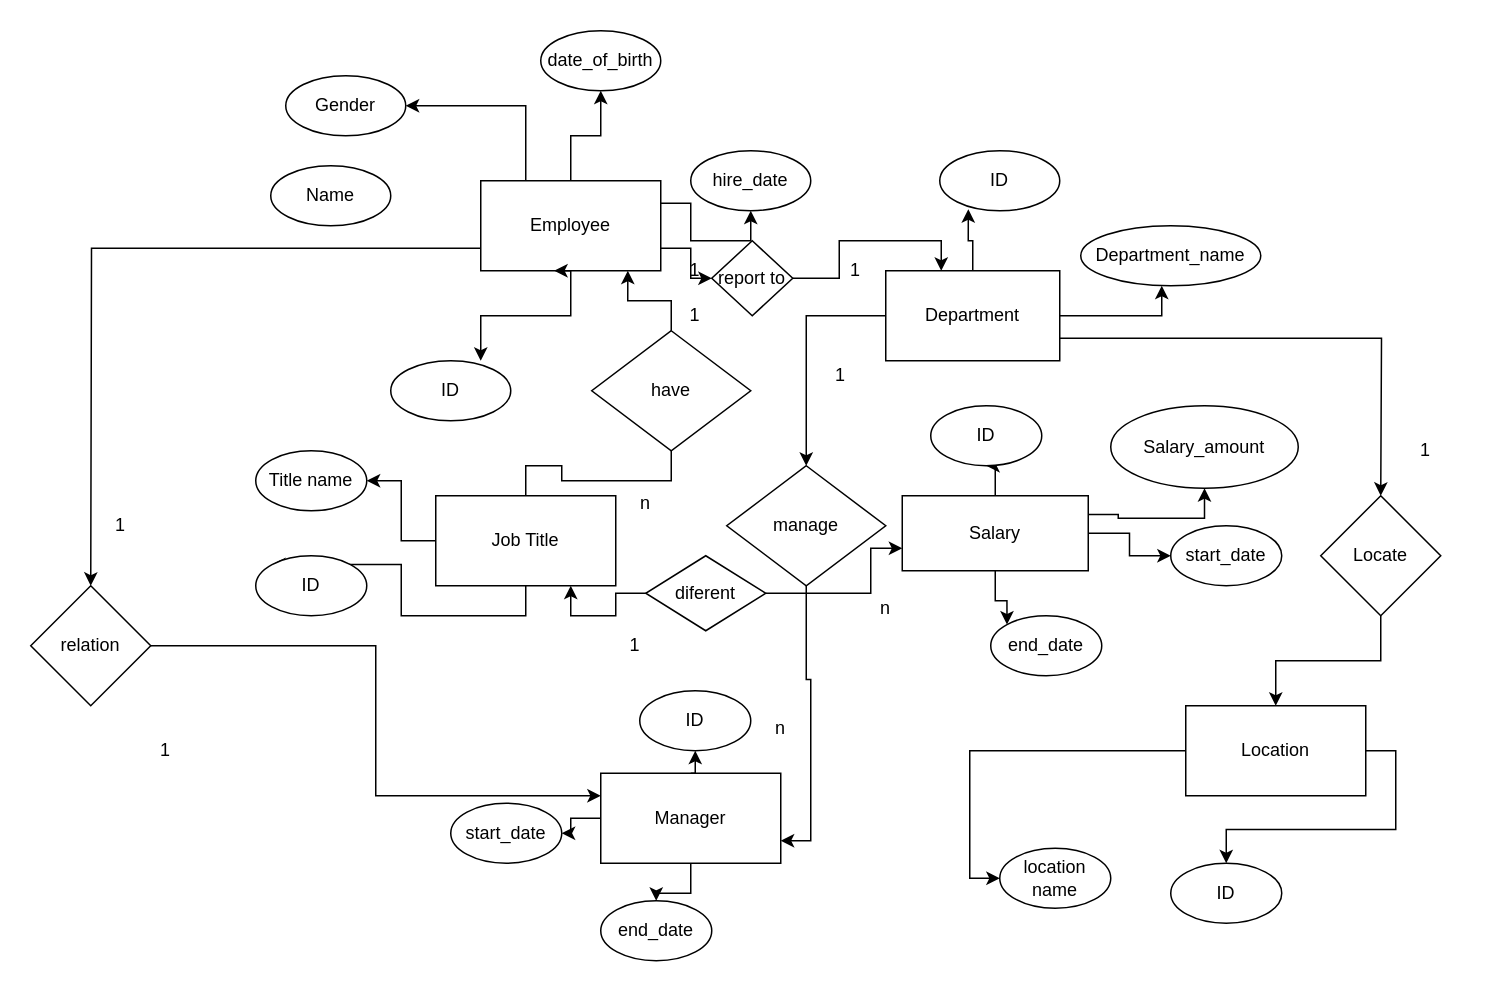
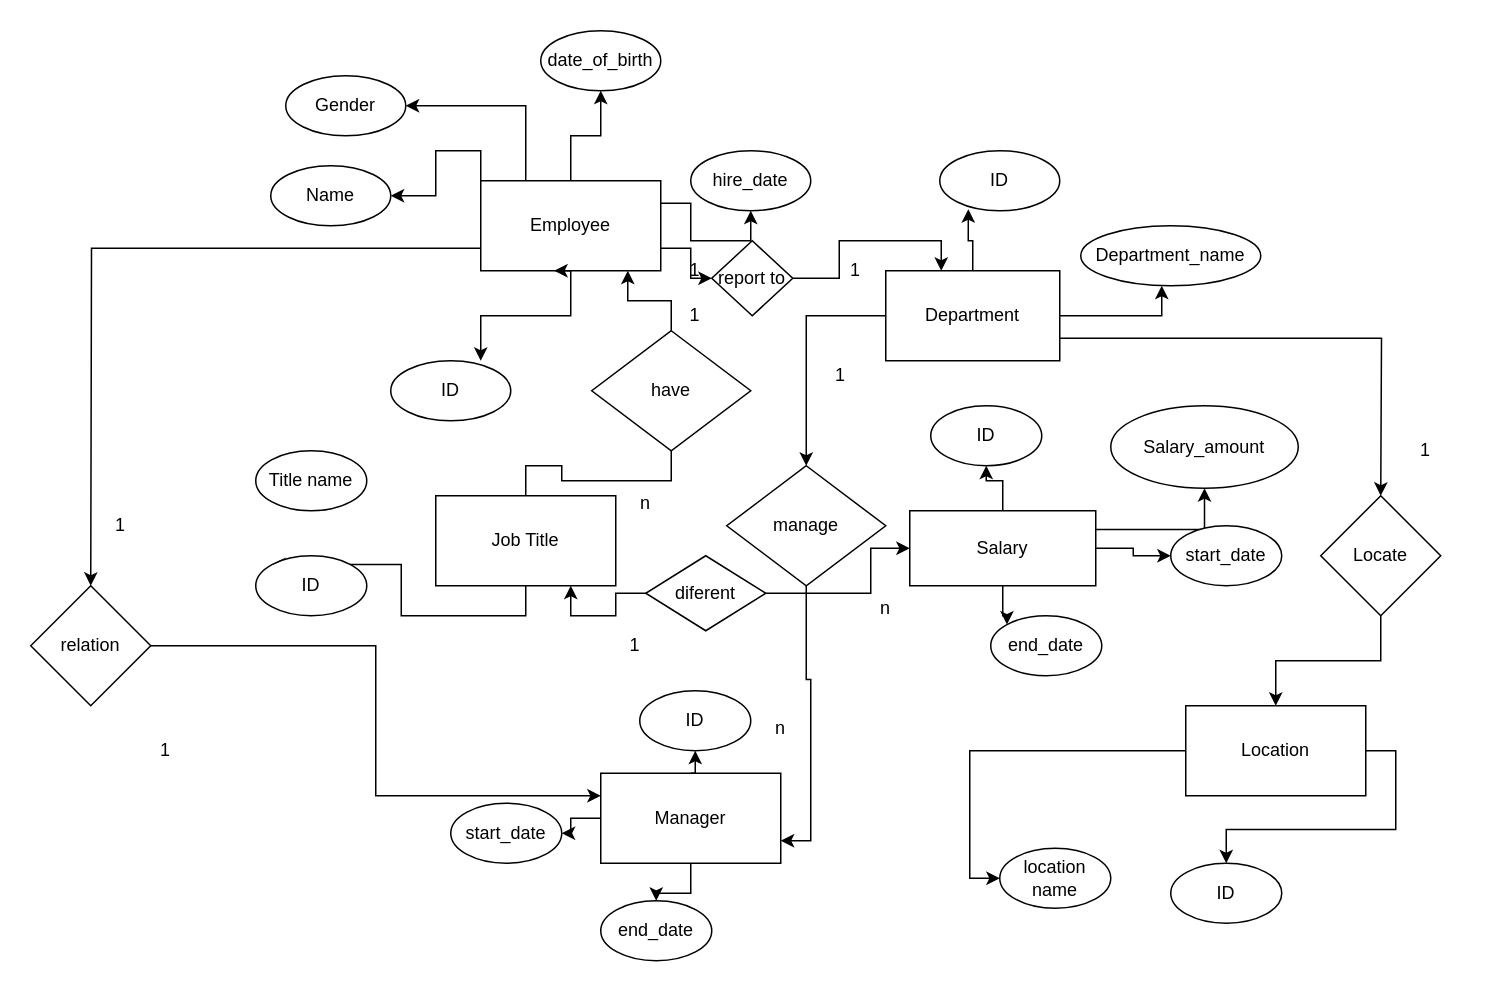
none -> (436, 153)
(401, 516) -> none
(995, 533) -> (1003, 548)
